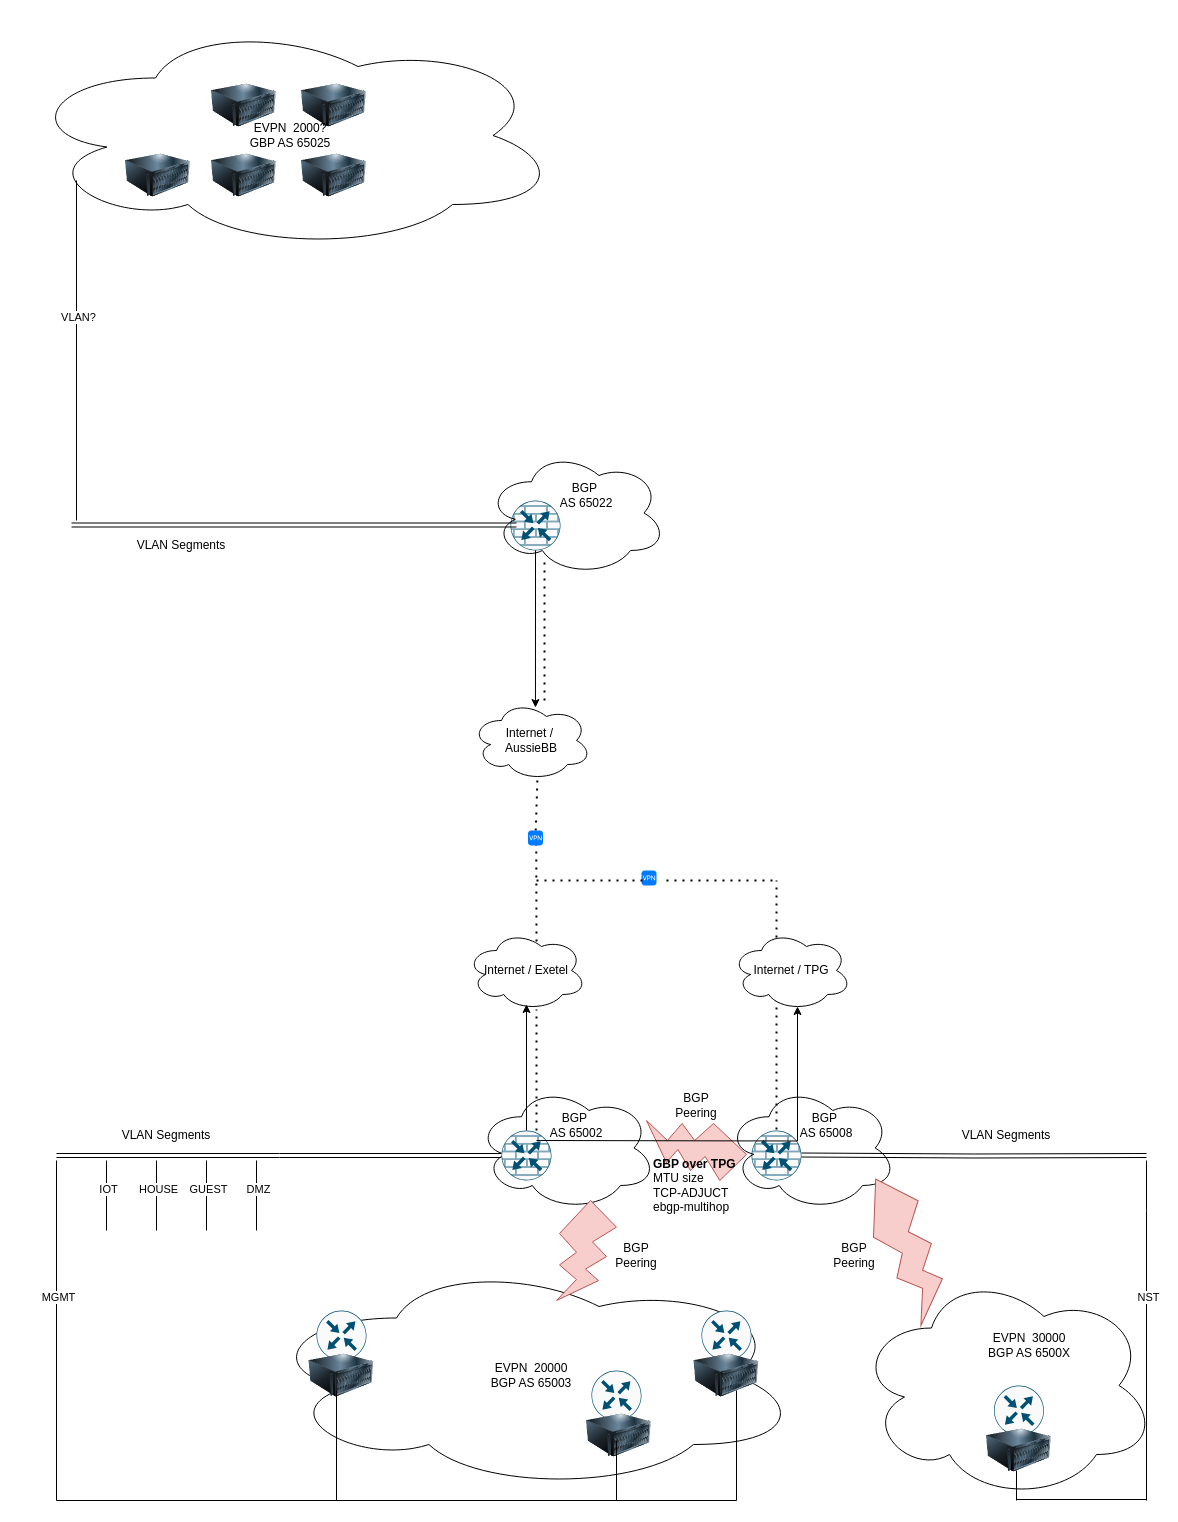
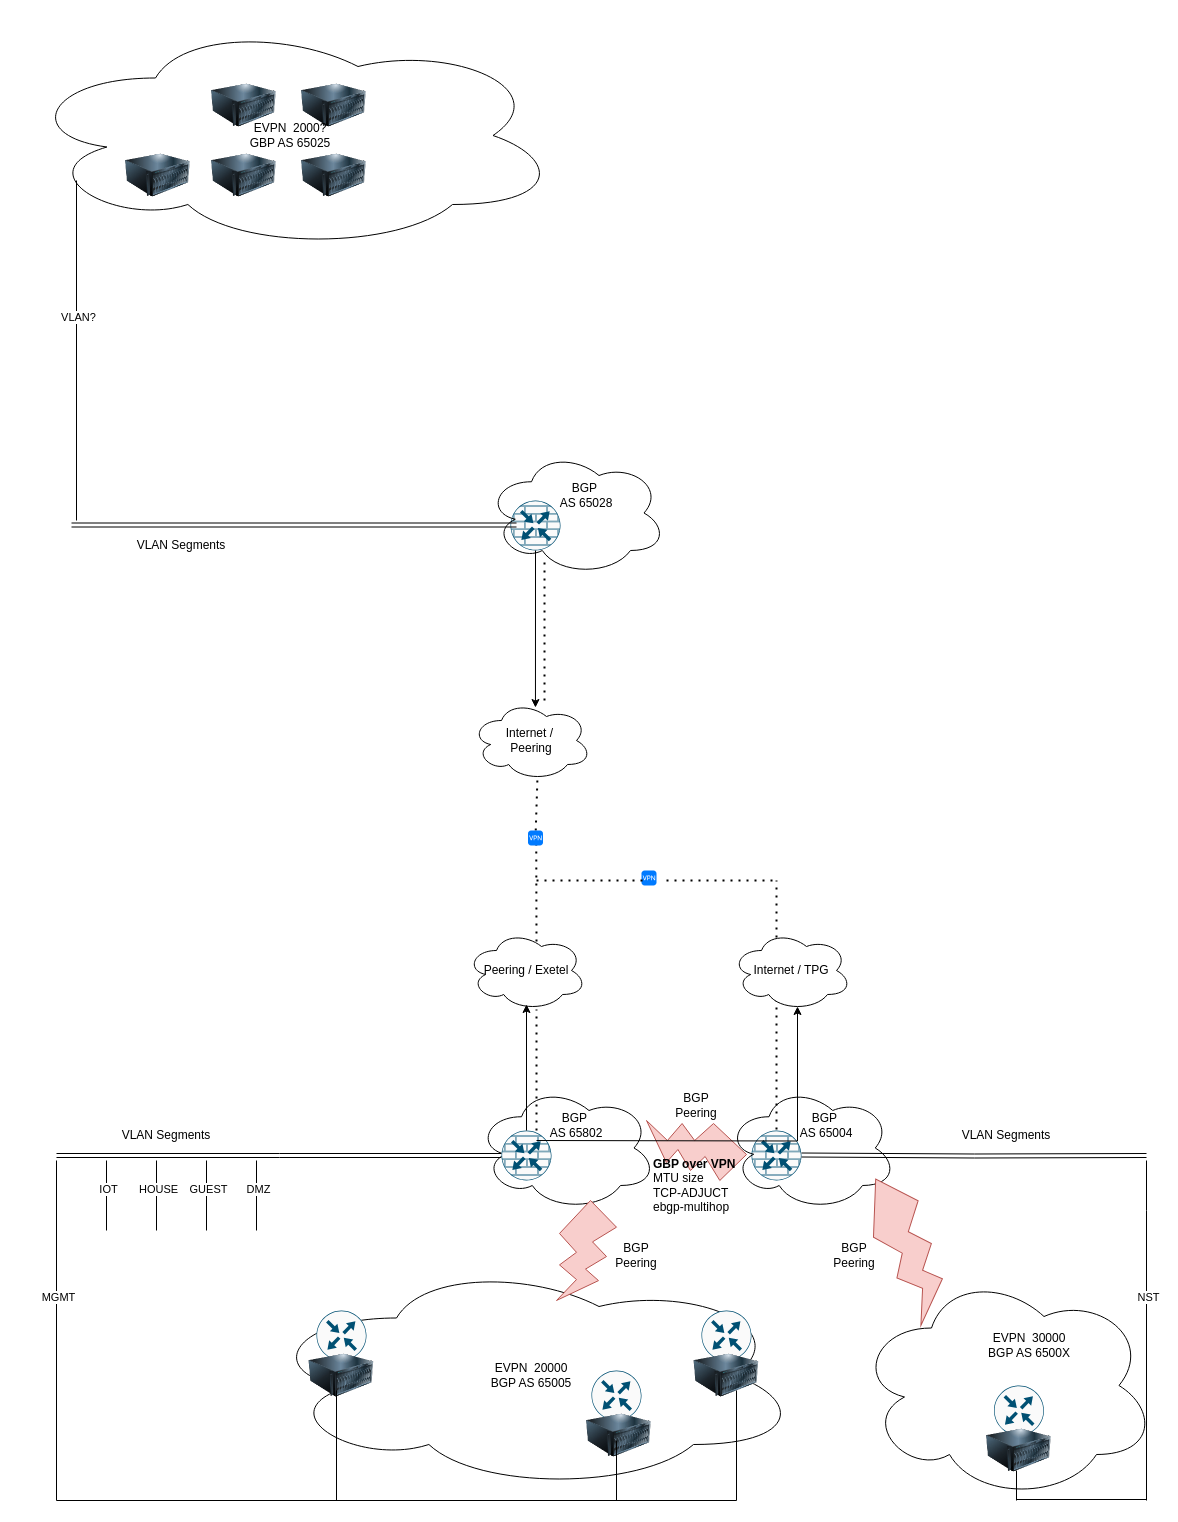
(587, 496) -> (587, 496)
(532, 741) -> (532, 741)
(527, 971) -> (527, 971)
(577, 1126) -> (577, 1126)
(827, 1126) -> (827, 1126)
(694, 1186) -> (694, 1186)
(532, 1376) -> (532, 1376)
